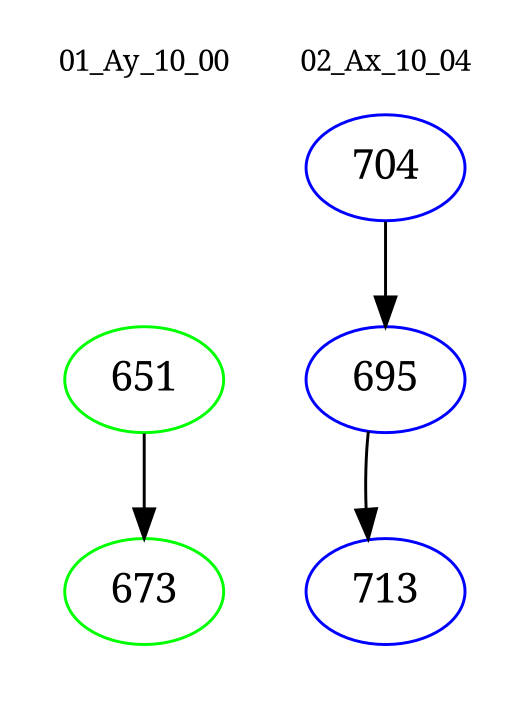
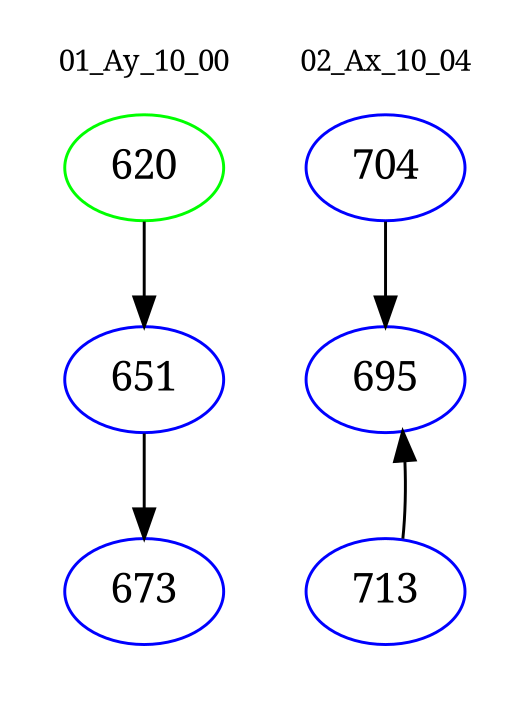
none -> (144, 168)
(144, 380) -> (144, 380)
(366, 470) -> (405, 500)
(144, 592) -> (144, 592)
